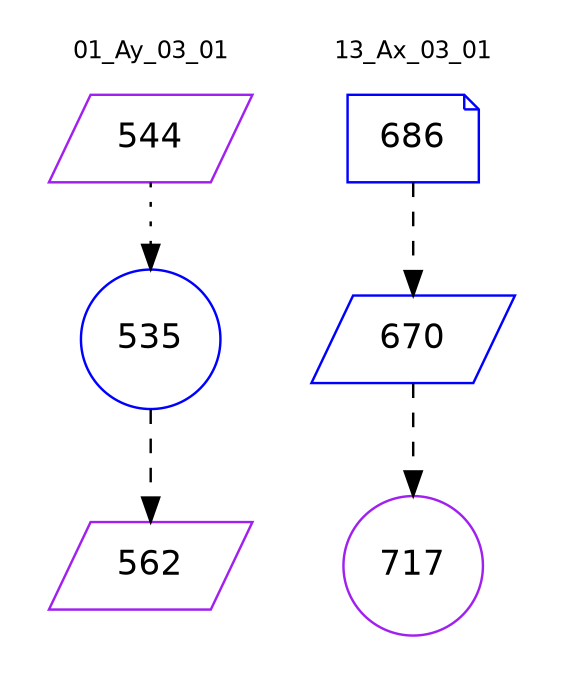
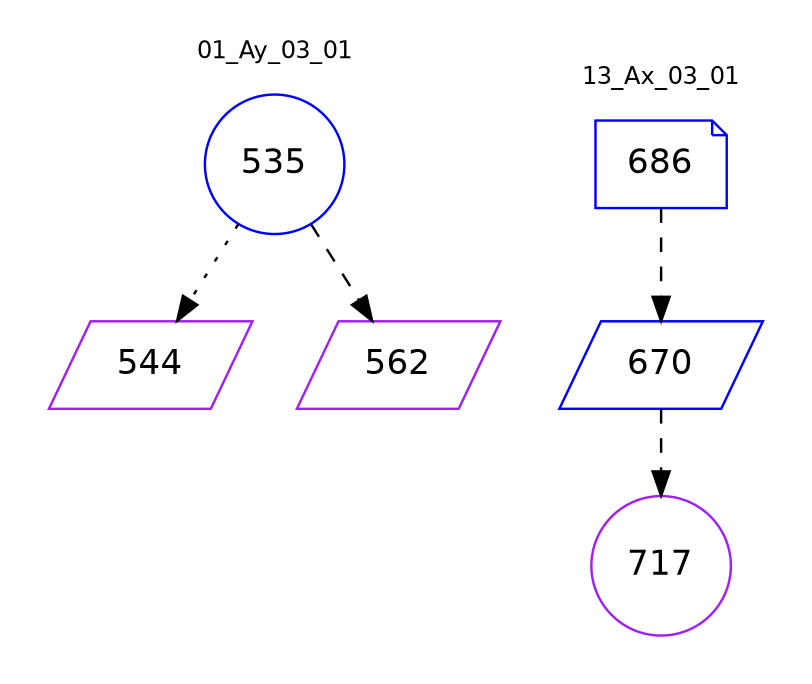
(151, 213) -> (214, 262)
